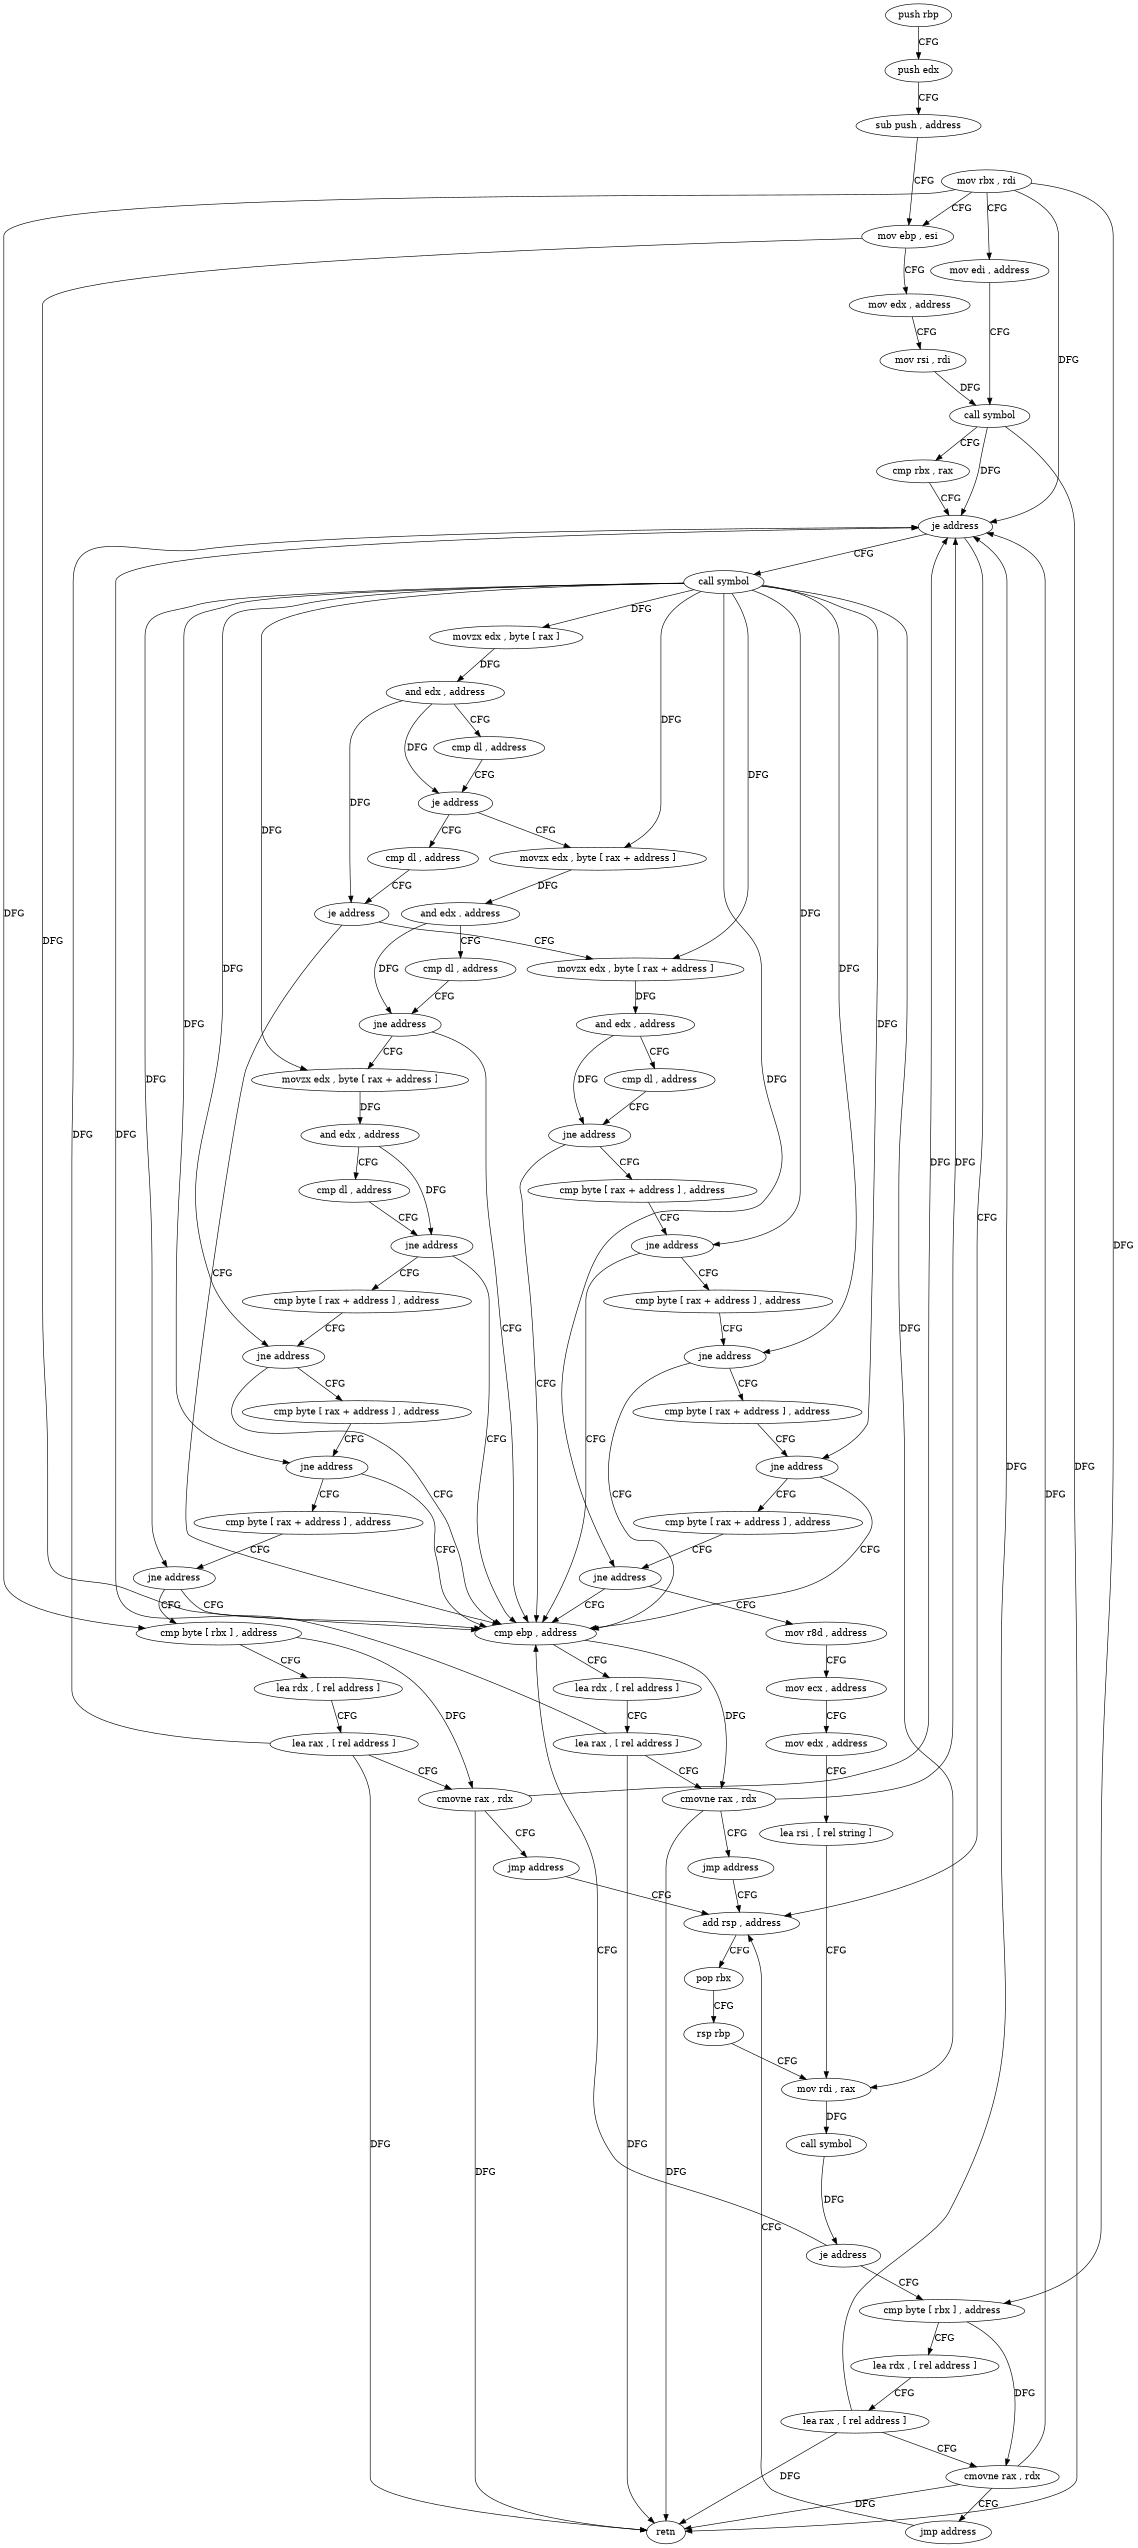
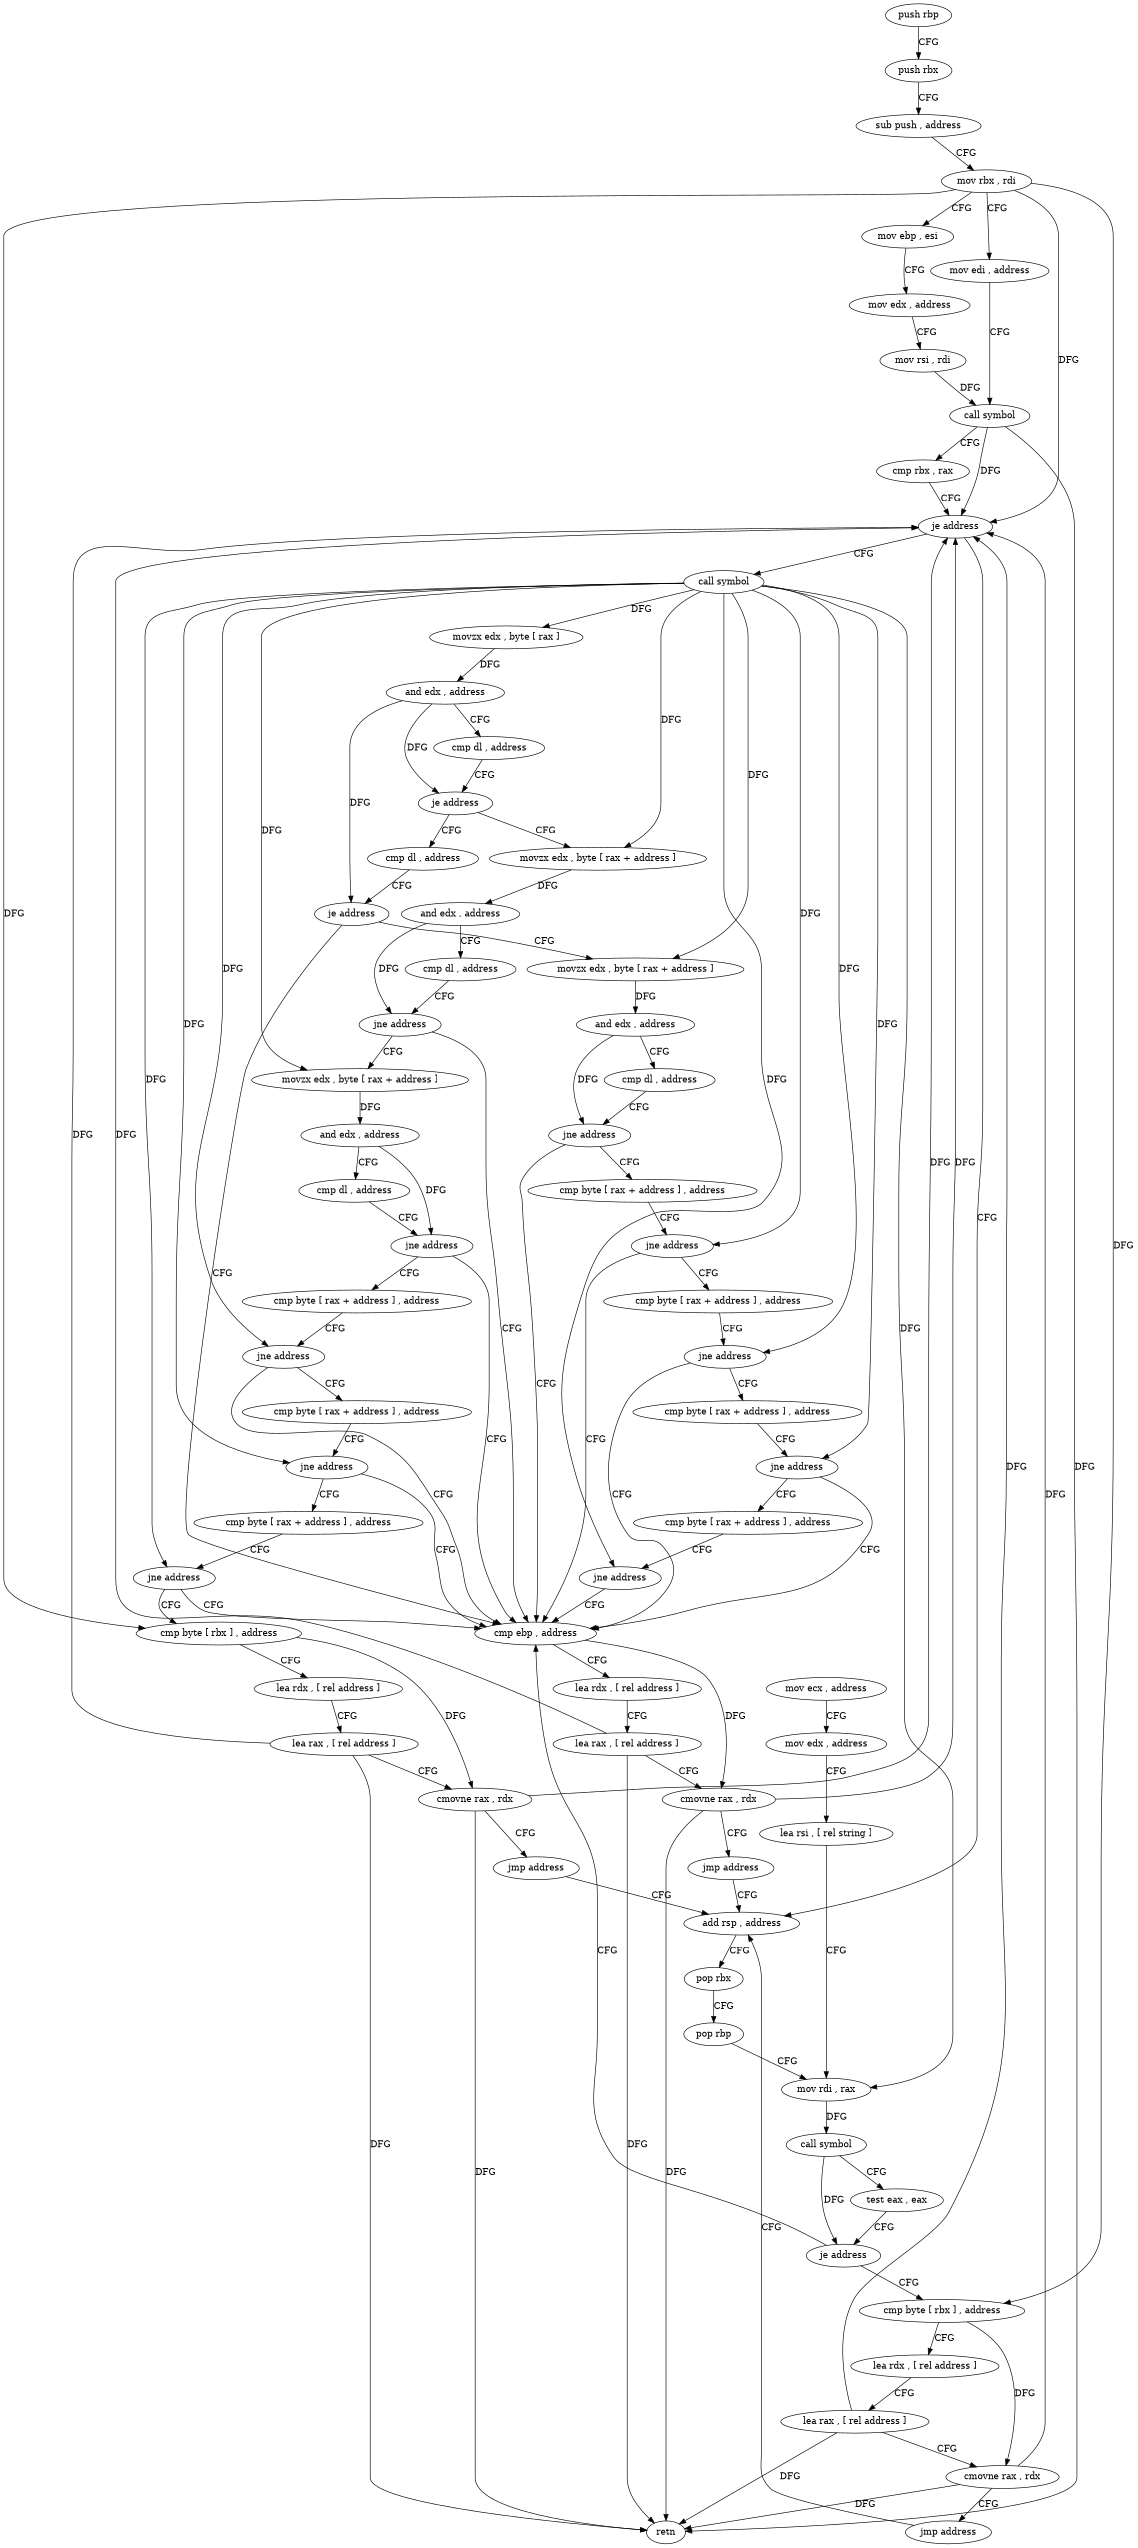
(919, 71) -> (919, 71)
(913, 178) -> (950, 152)
(43, 738) -> none
(826, 1634) -> none
(714, 2034) -> (714, 2034)
none -> (897, 2200)
